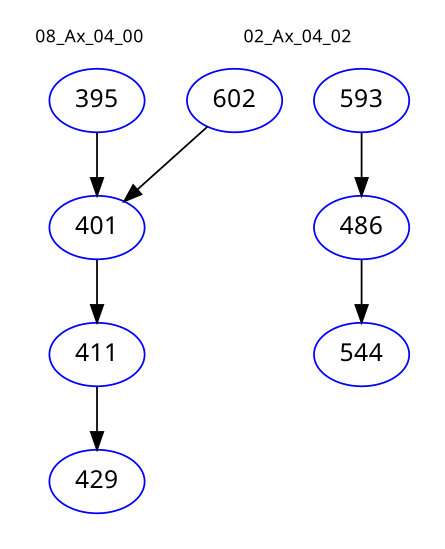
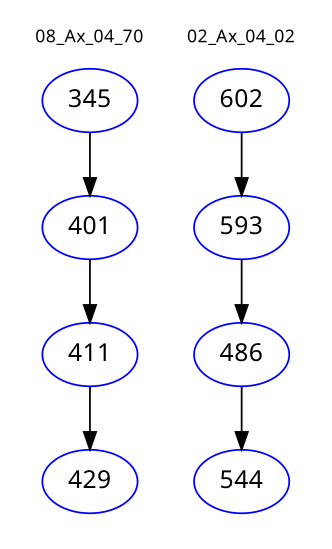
(90, 38) -> (90, 38)
(97, 101) -> (90, 101)
(185, 147) -> (242, 155)
